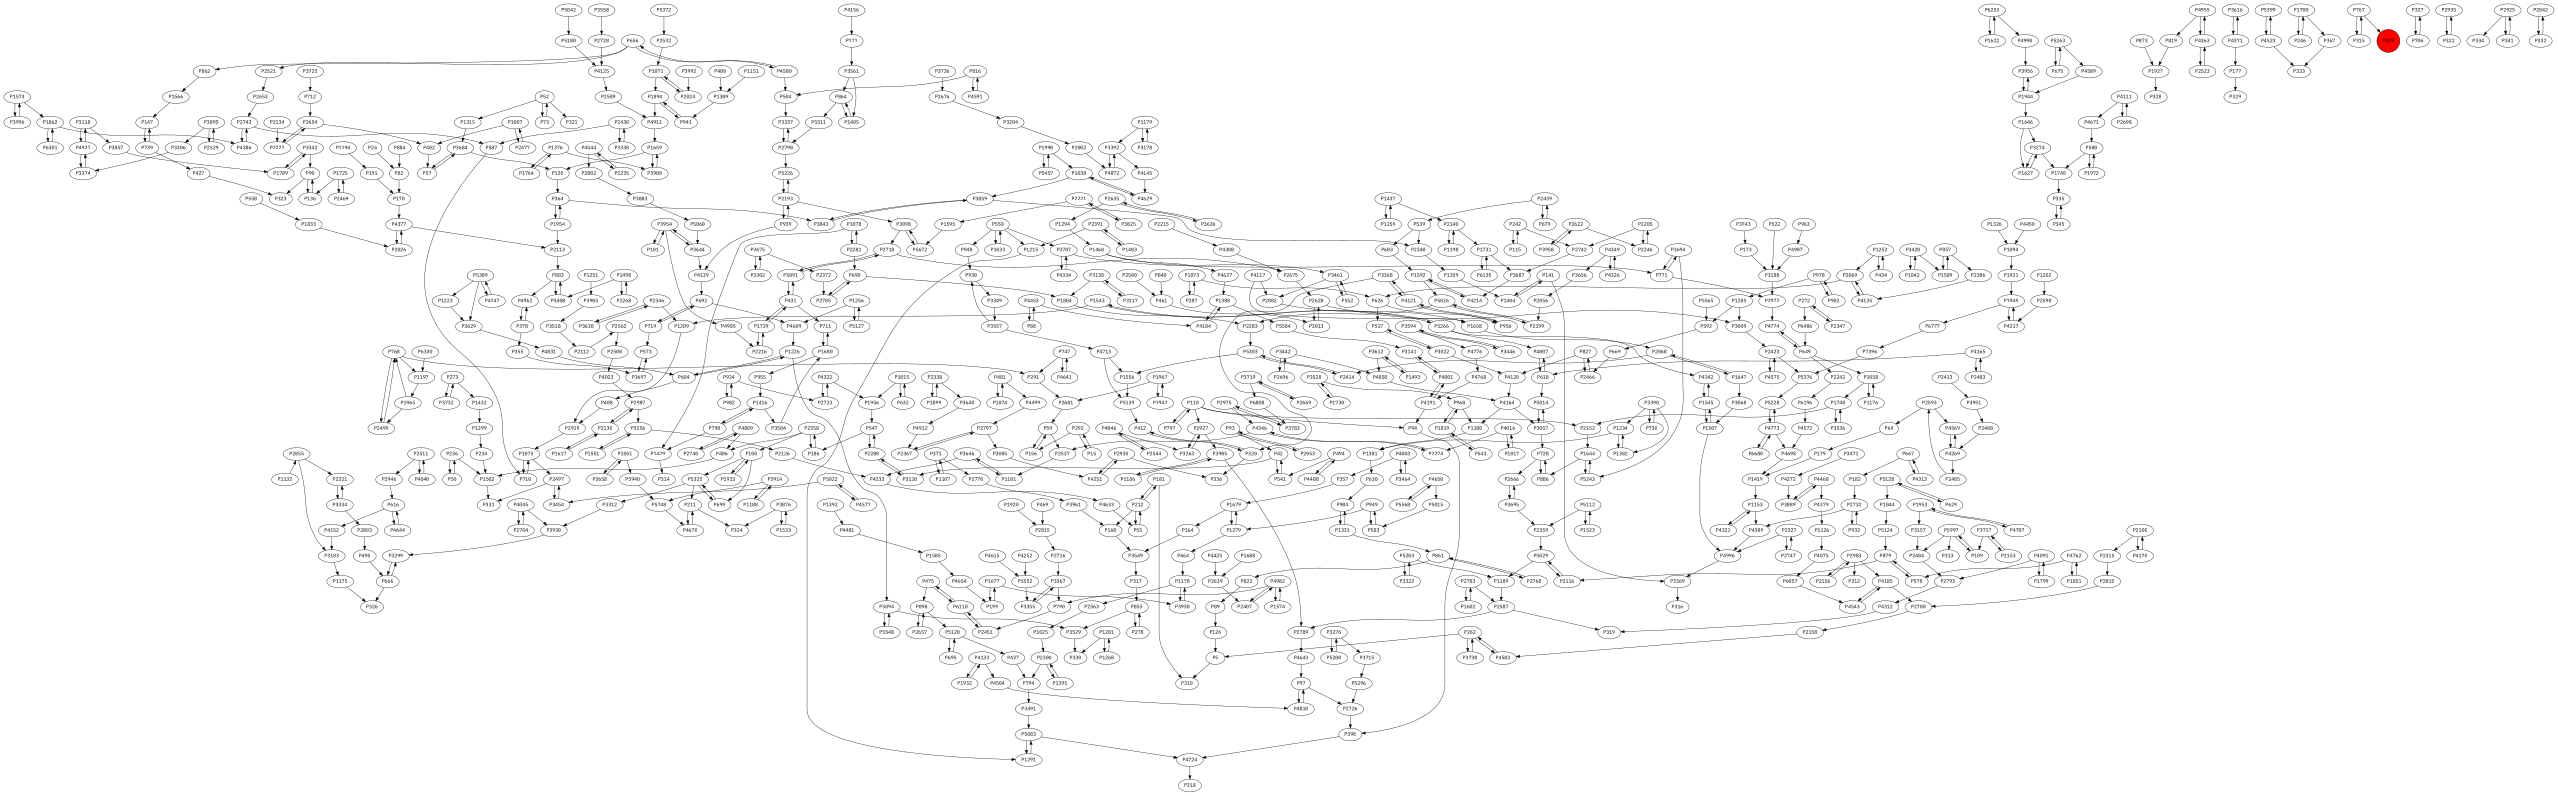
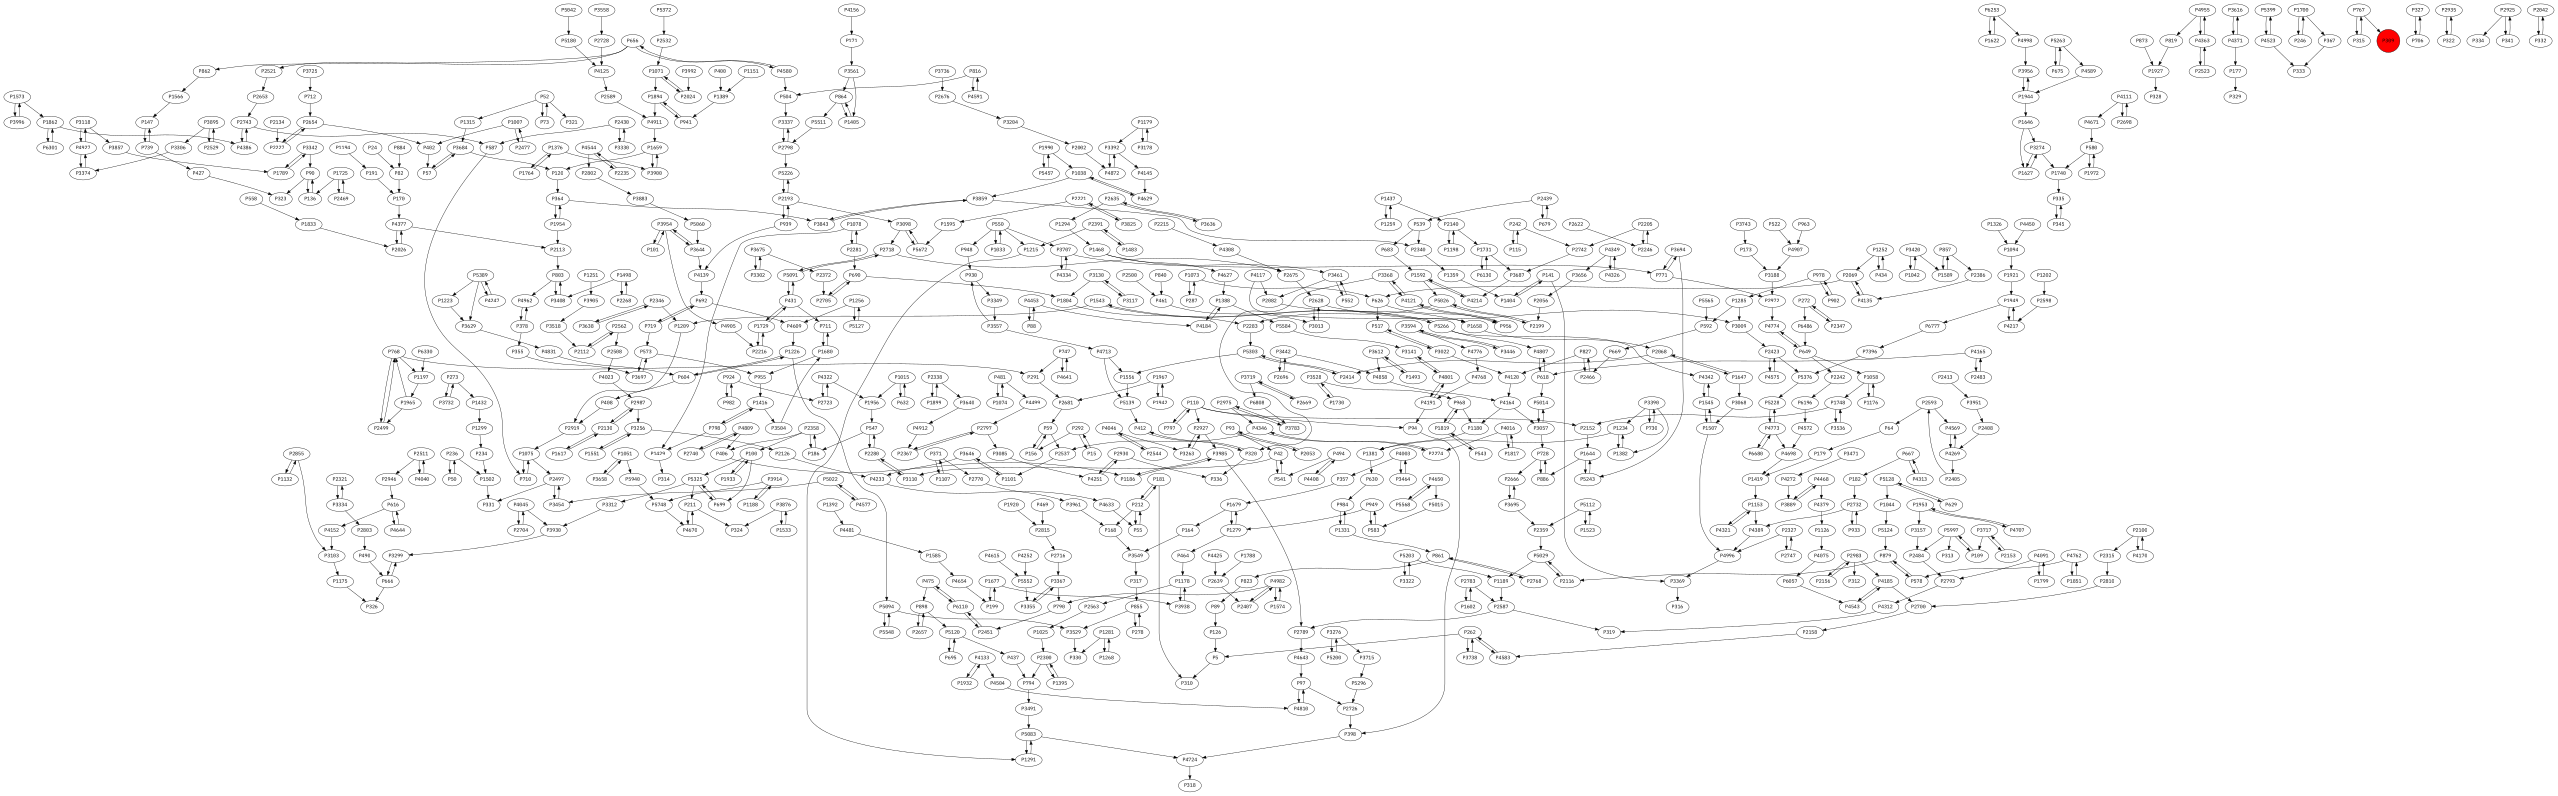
(1773, 248) -> (1784, 236)
(1547, 250) -> none
none -> (601, 338)
none -> (700, 361)
(317, 466) -> (289, 465)
(603, 469) -> (884, 471)
(1248, 556) -> (1248, 556)
